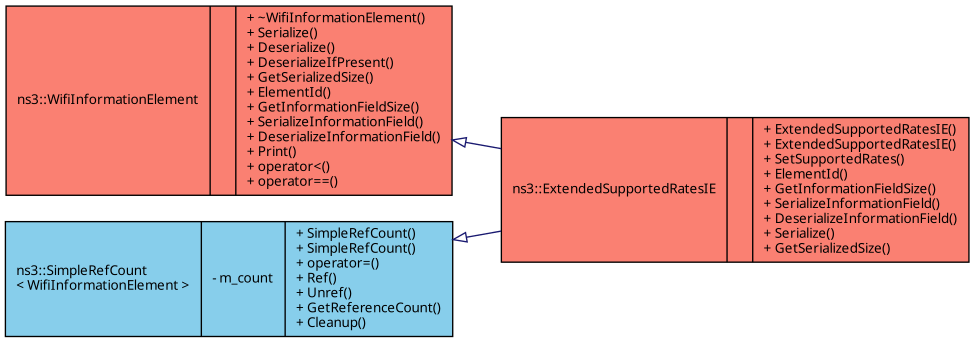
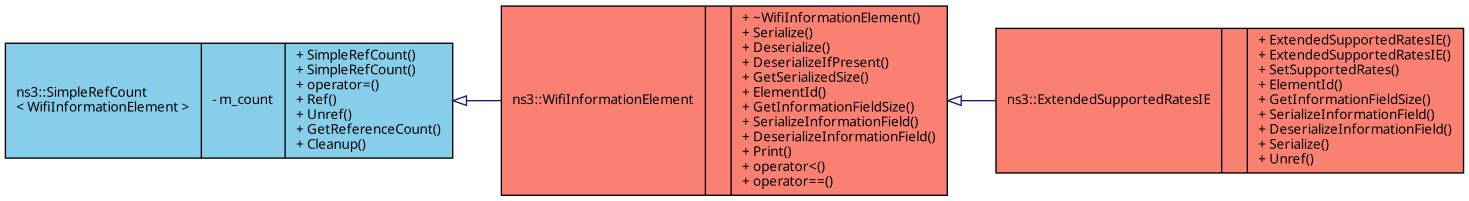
(484, 234) -> (484, 101)
(827, 249) -> (1287, 159)
